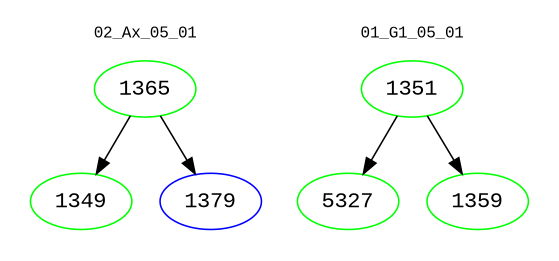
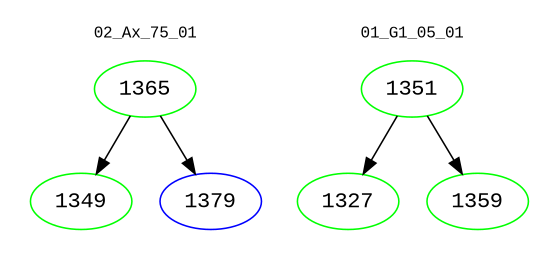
(146, 34) -> (146, 34)
(348, 201) -> (348, 201)
